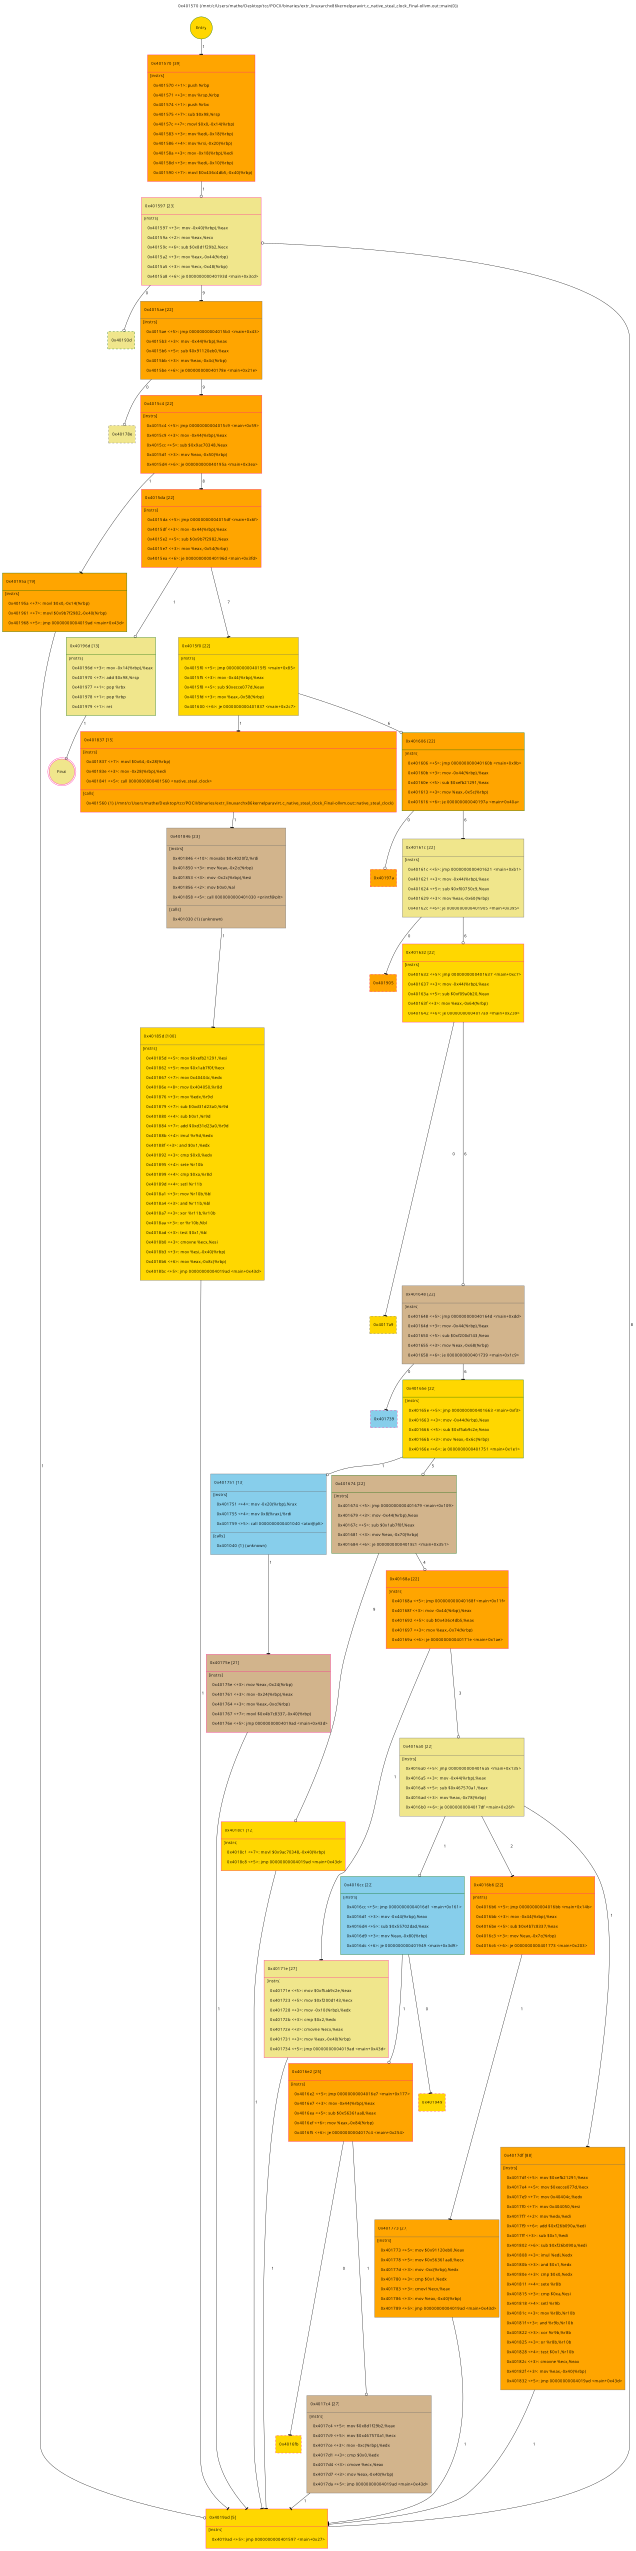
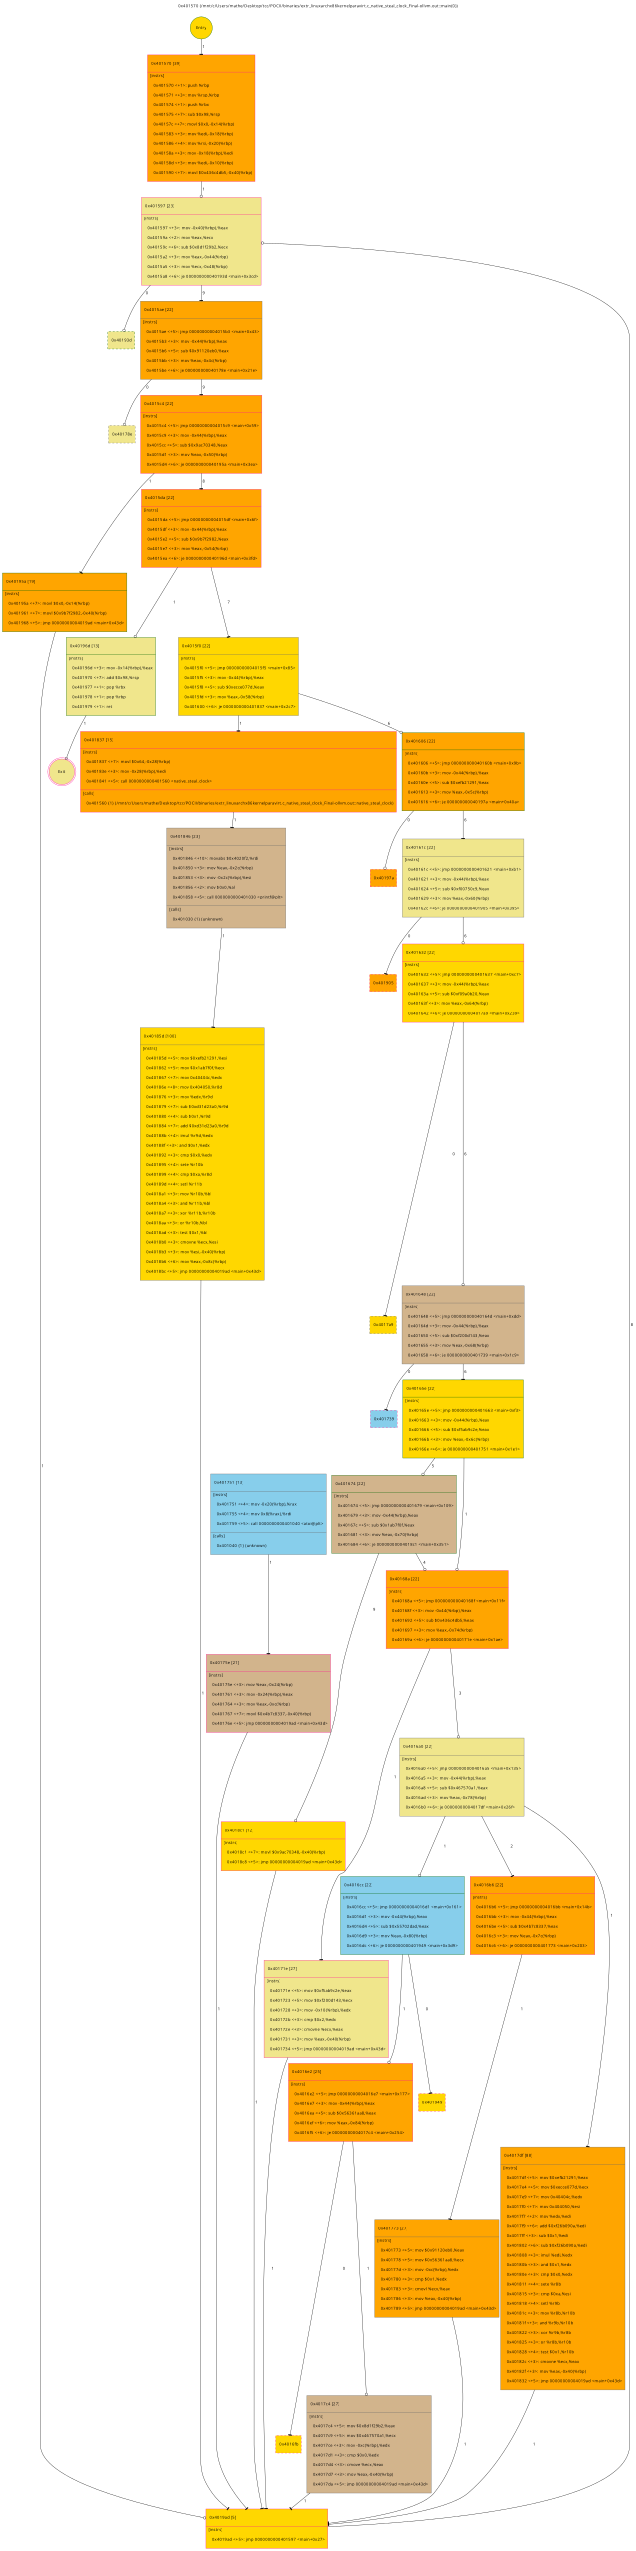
(62, 772) -> (62, 772)
(366, 1466) -> (463, 1513)
